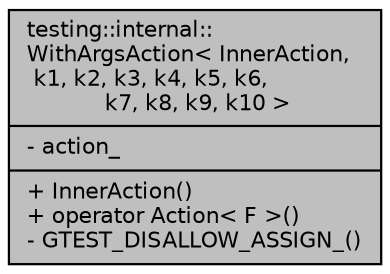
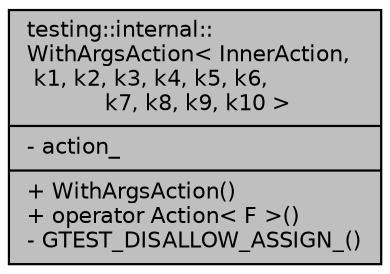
(110, 192) -> (132, 192)
